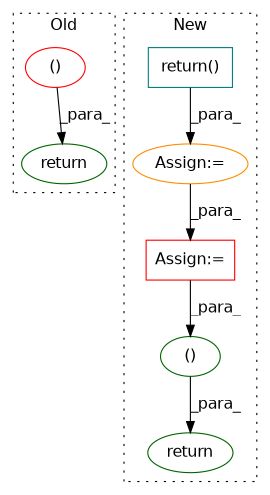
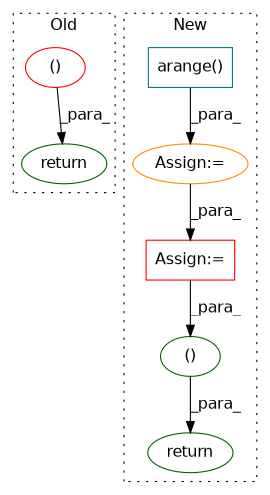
(190, 68) -> (190, 68)
